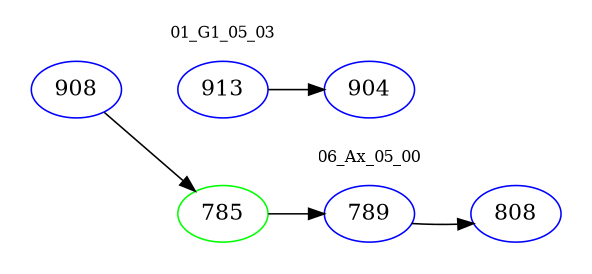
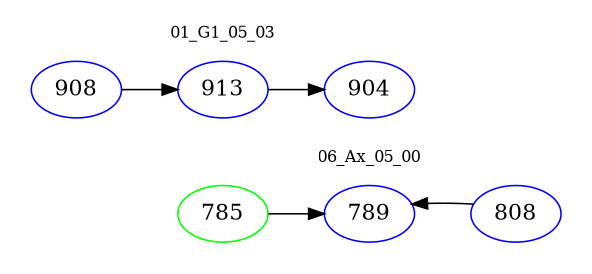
(144, 146) -> (142, 90)
(435, 224) -> (451, 203)
